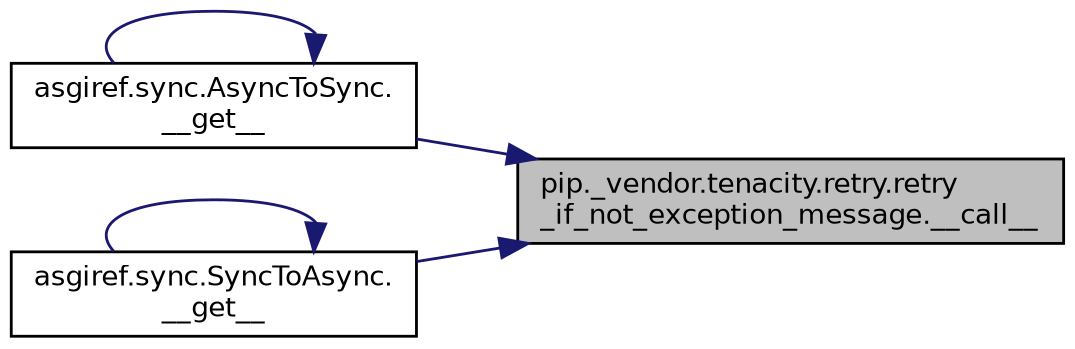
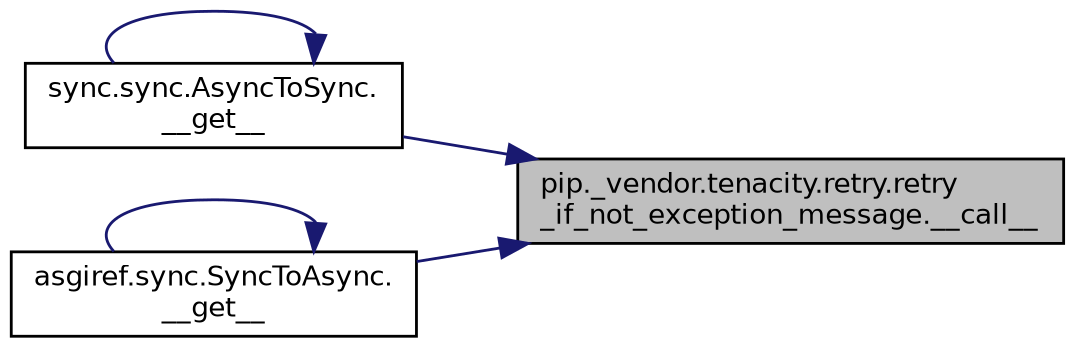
(214, 106) -> (214, 106)
